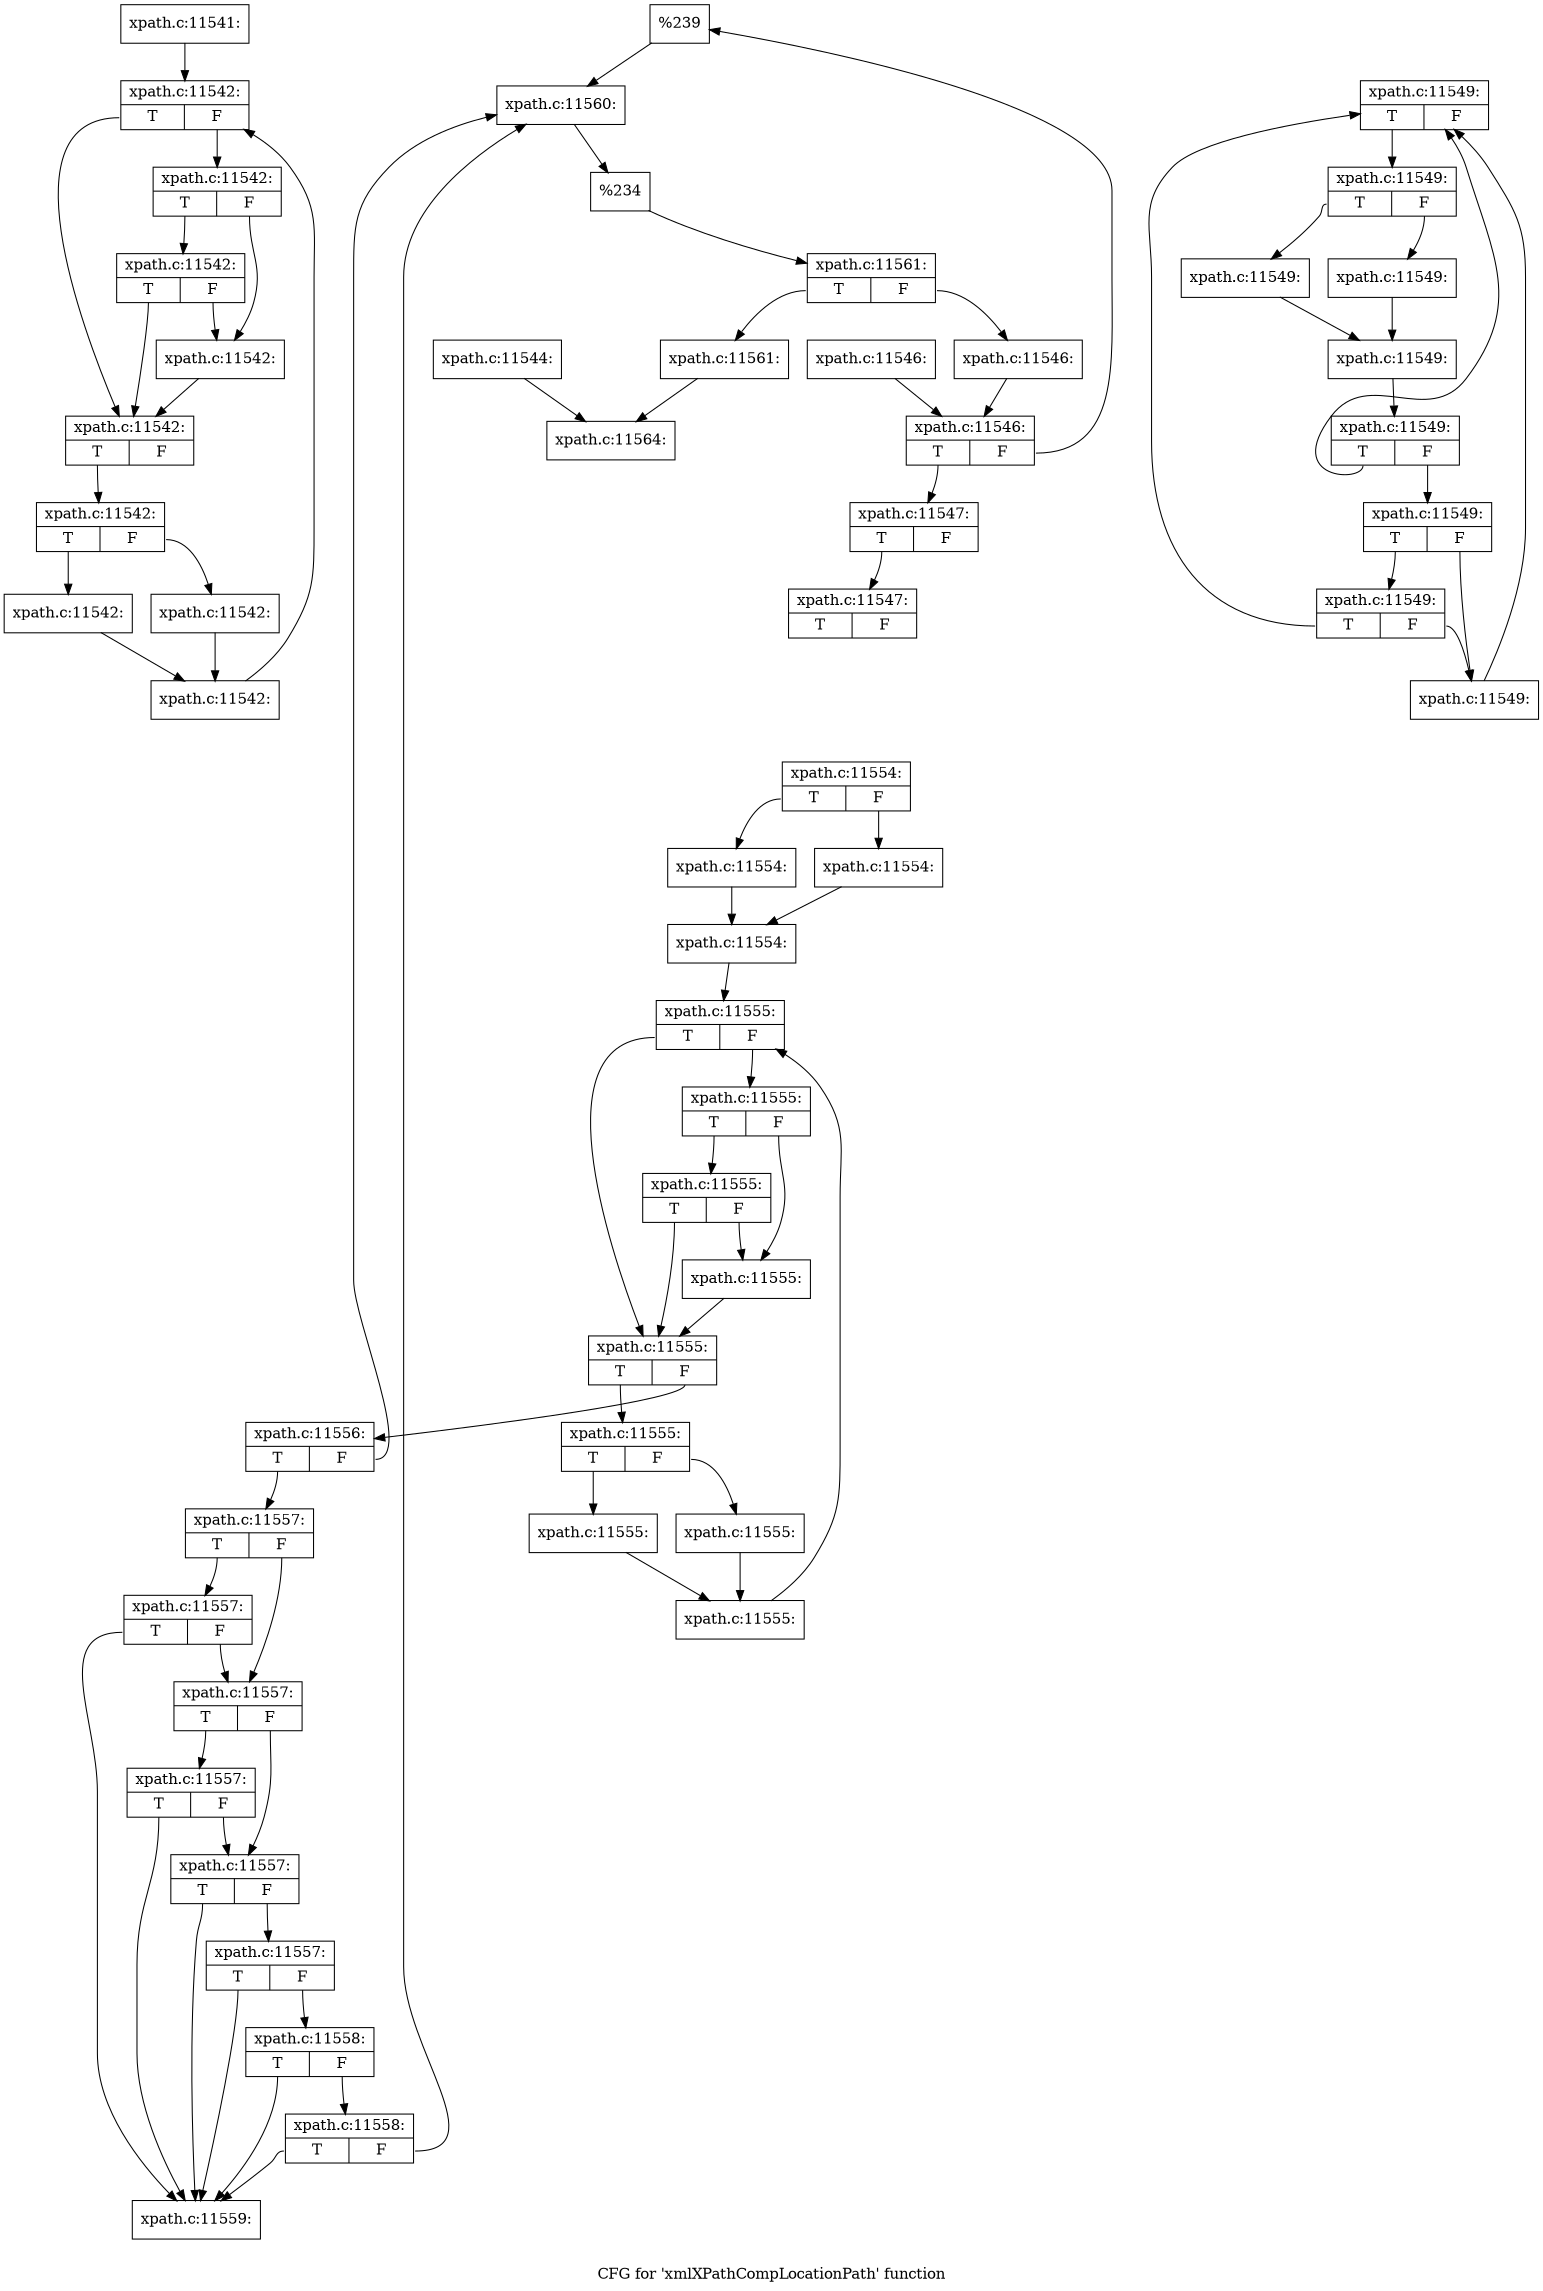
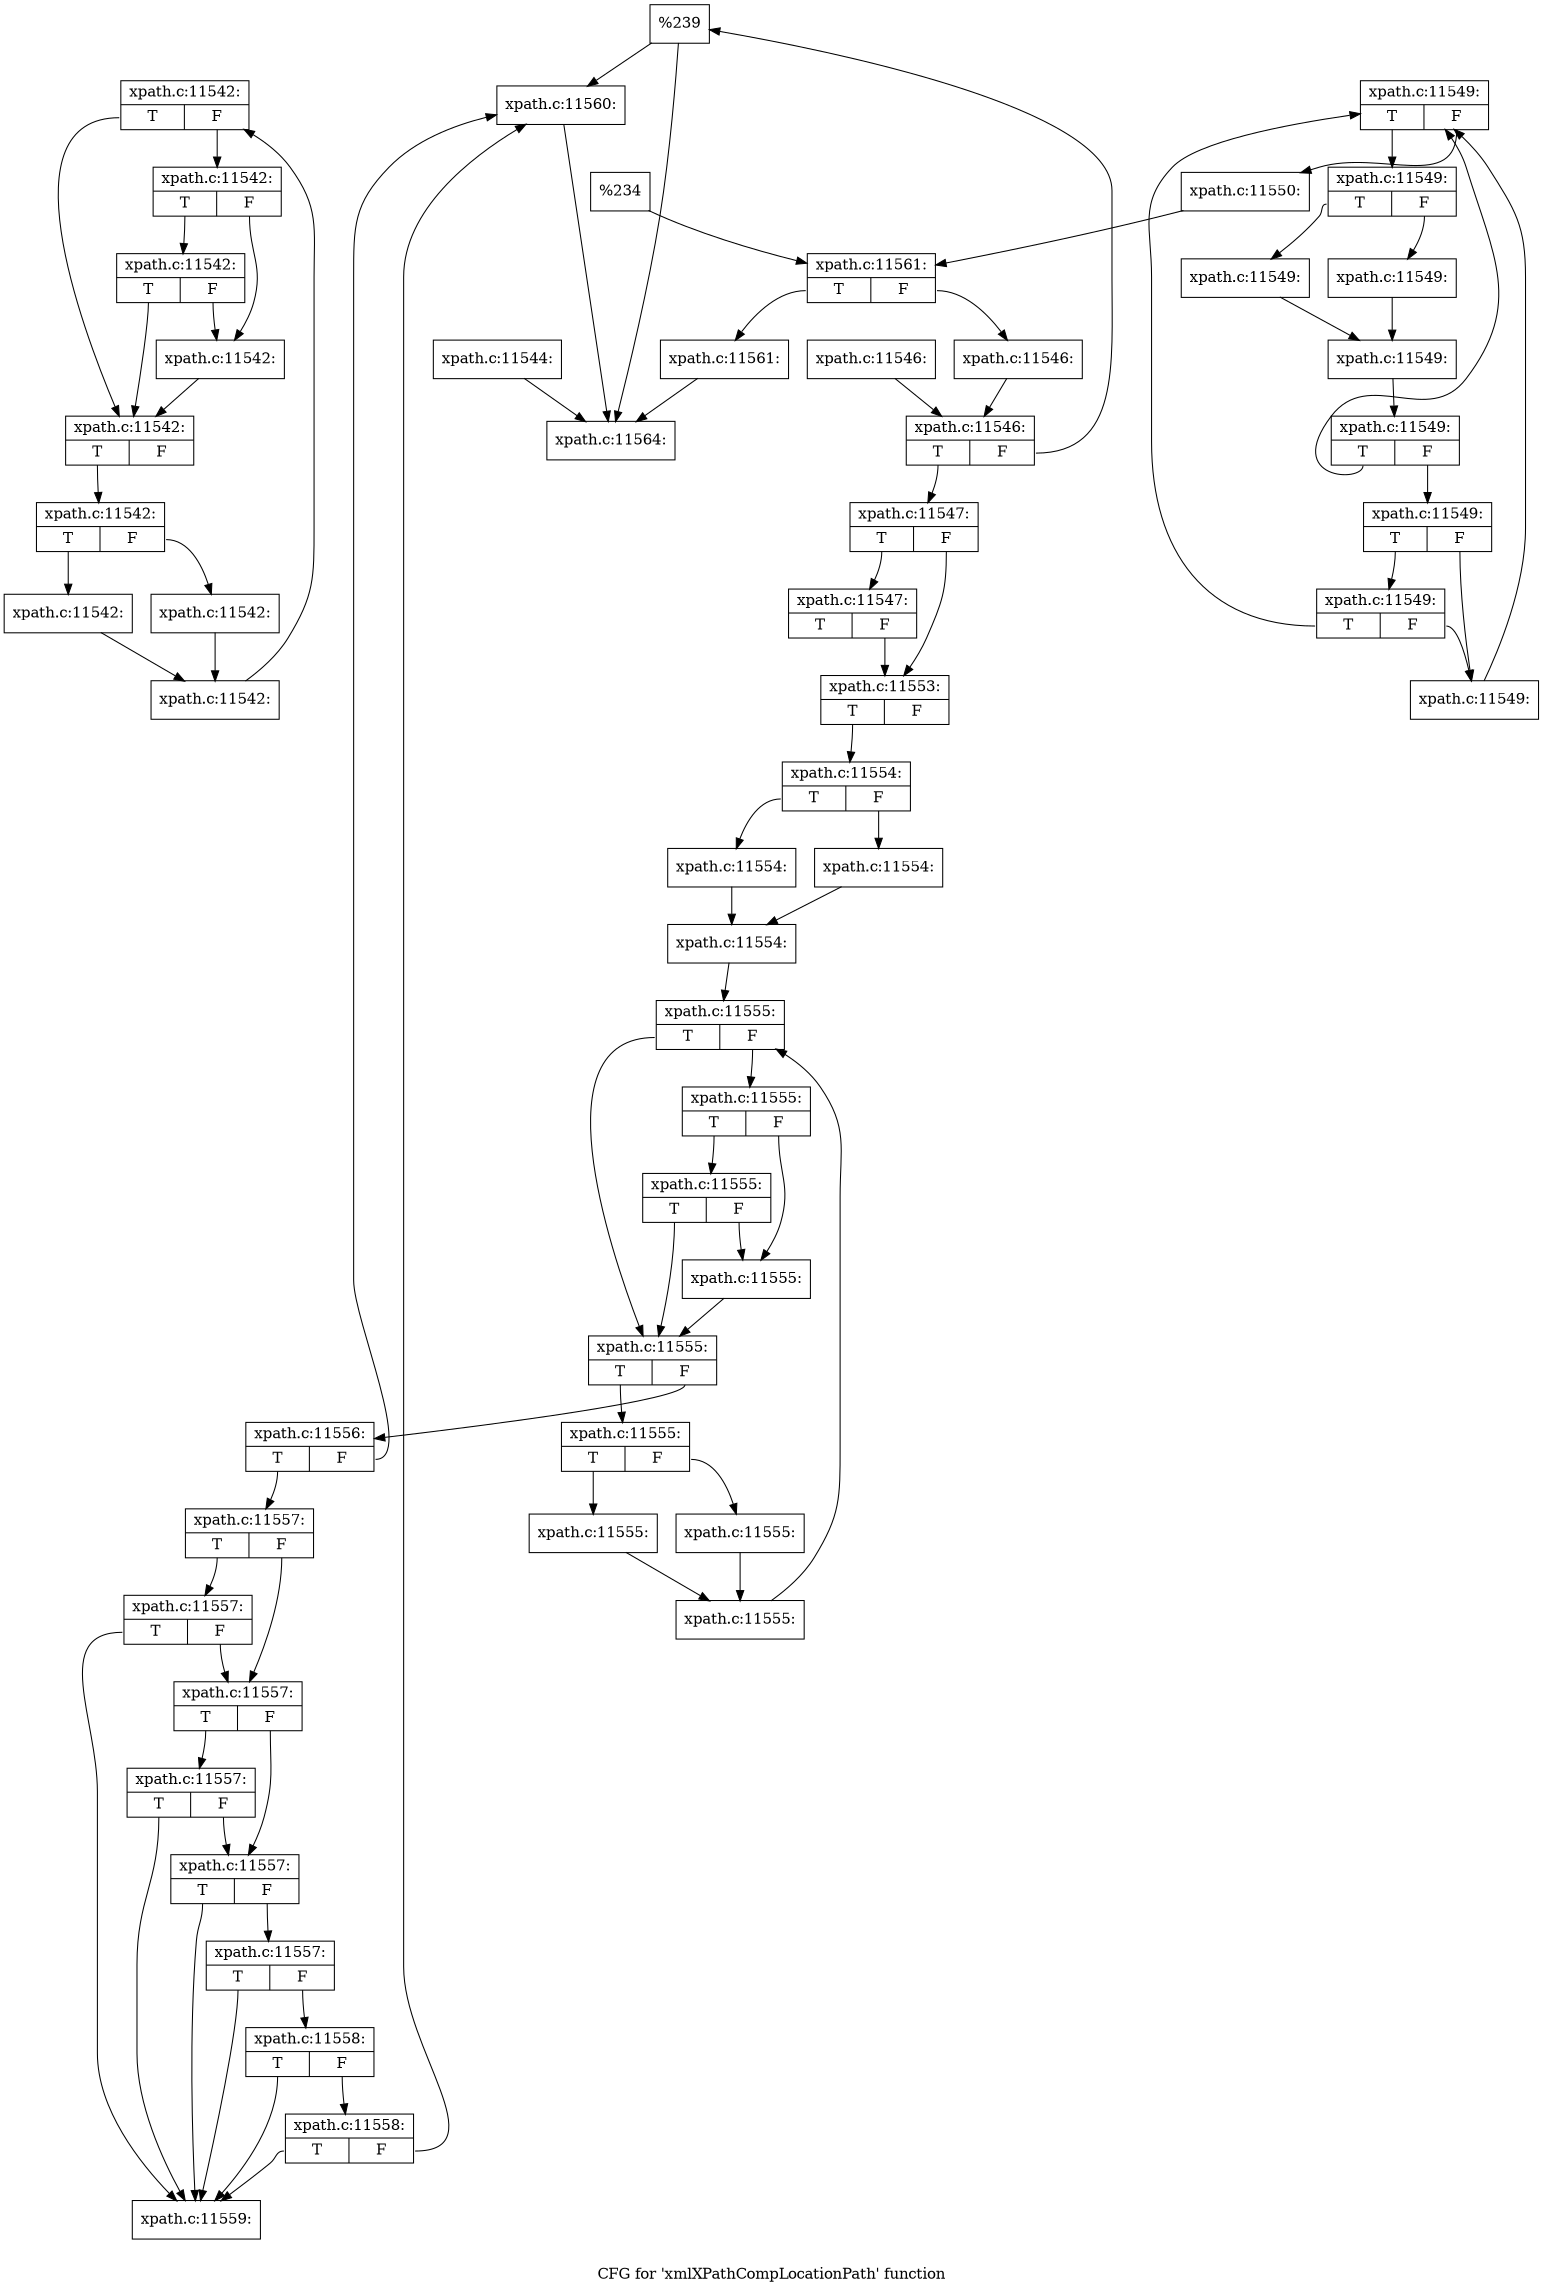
(185, 24) -> none
(588, 144) -> (585, 268)
none -> (1245, 192)
none -> (658, 229)
none -> (885, 700)
